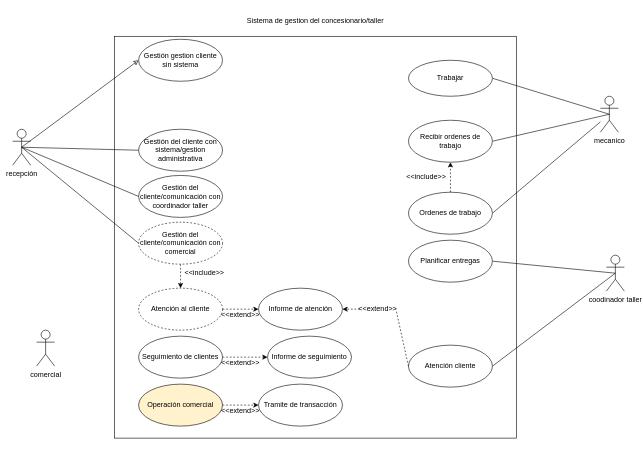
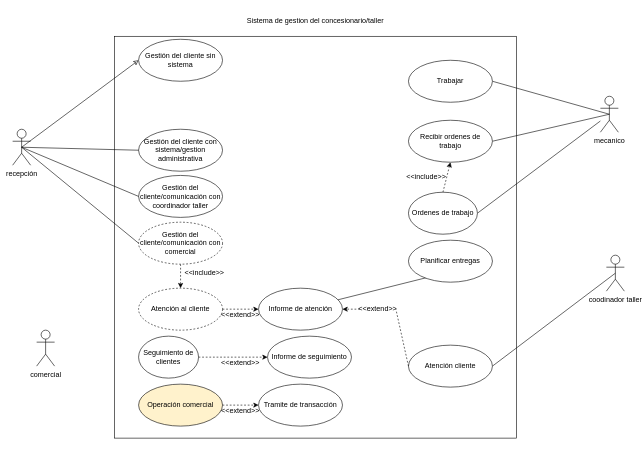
(180, 60) -> (180, 60)
(450, 78) -> (450, 81)
(450, 213) -> (443, 213)
(552, 267) -> (383, 289)
(180, 357) -> (168, 357)
